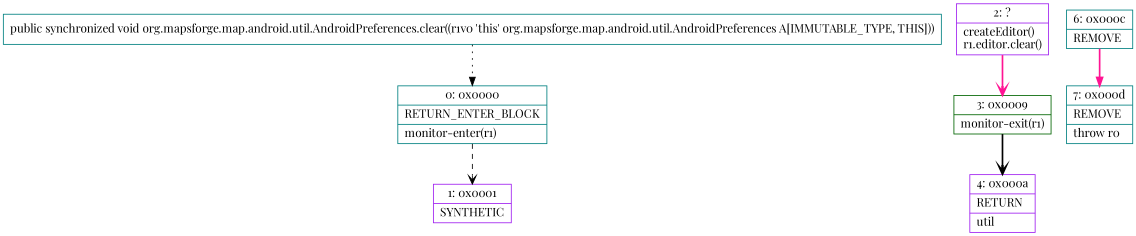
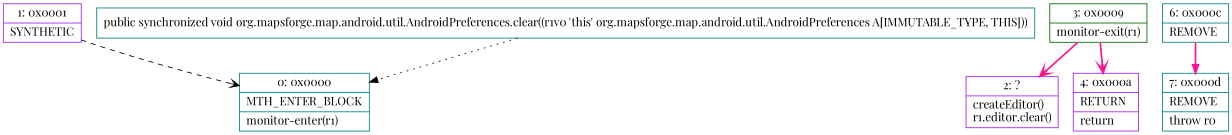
(1002, 71) -> (1062, 57)
(472, 114) -> (304, 102)
(1002, 150) -> (1101, 54)
(472, 160) -> (156, 63)
(986, 222) -> (1097, 121)
